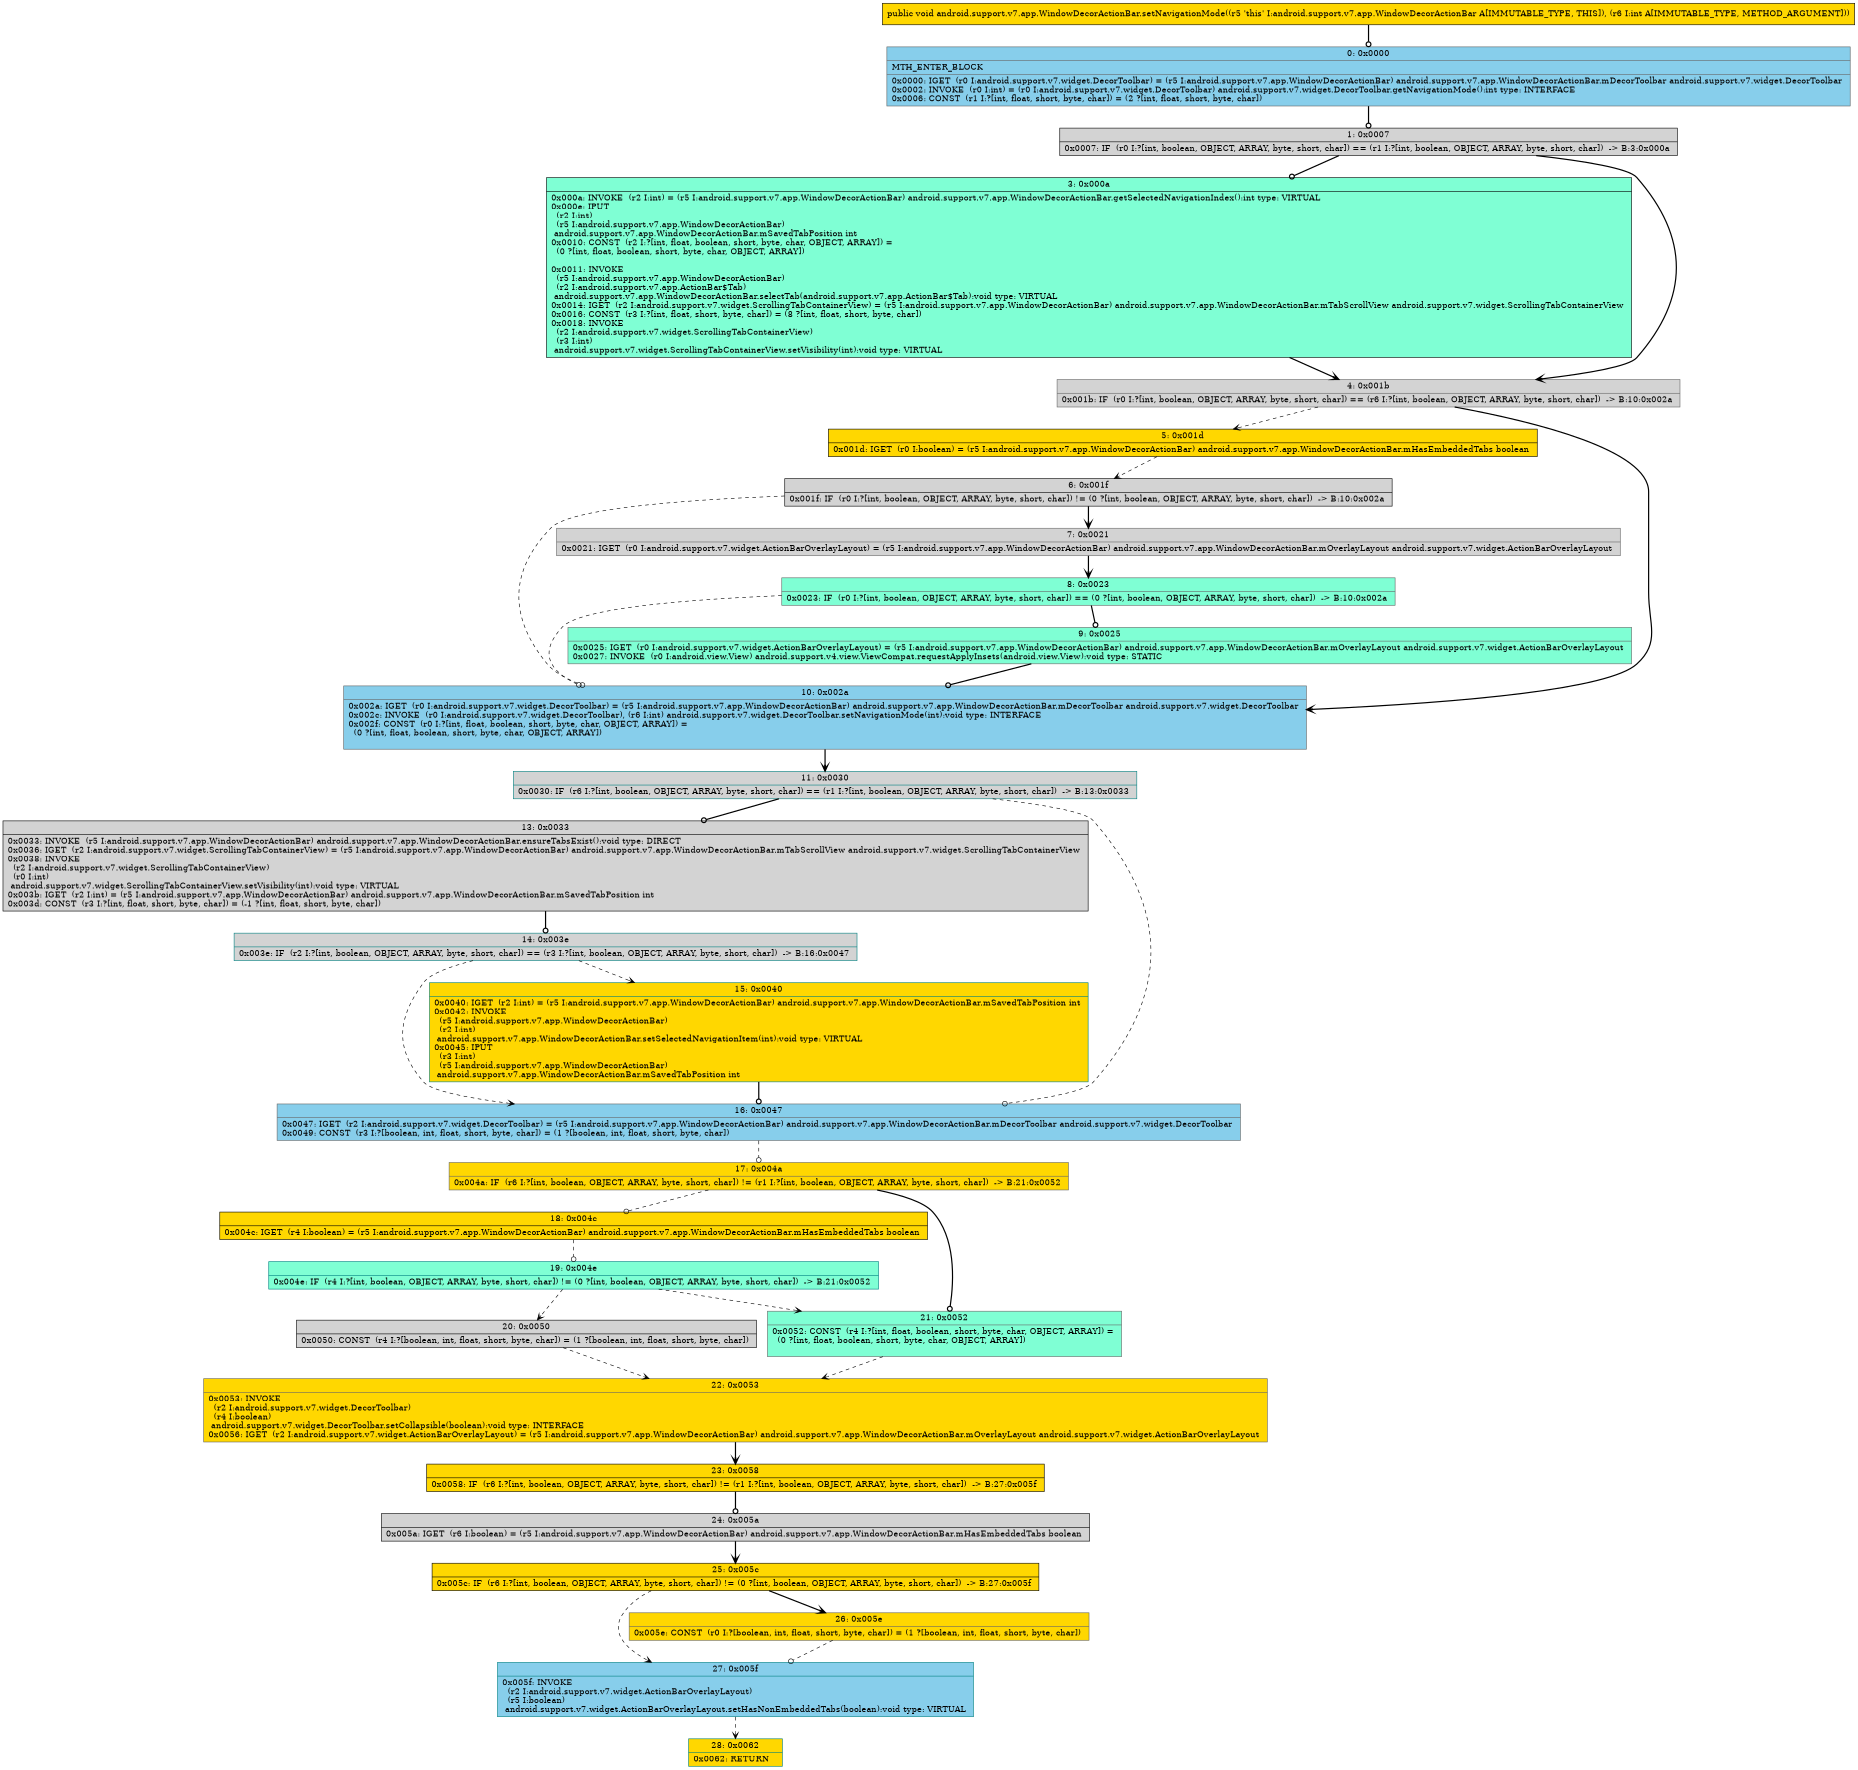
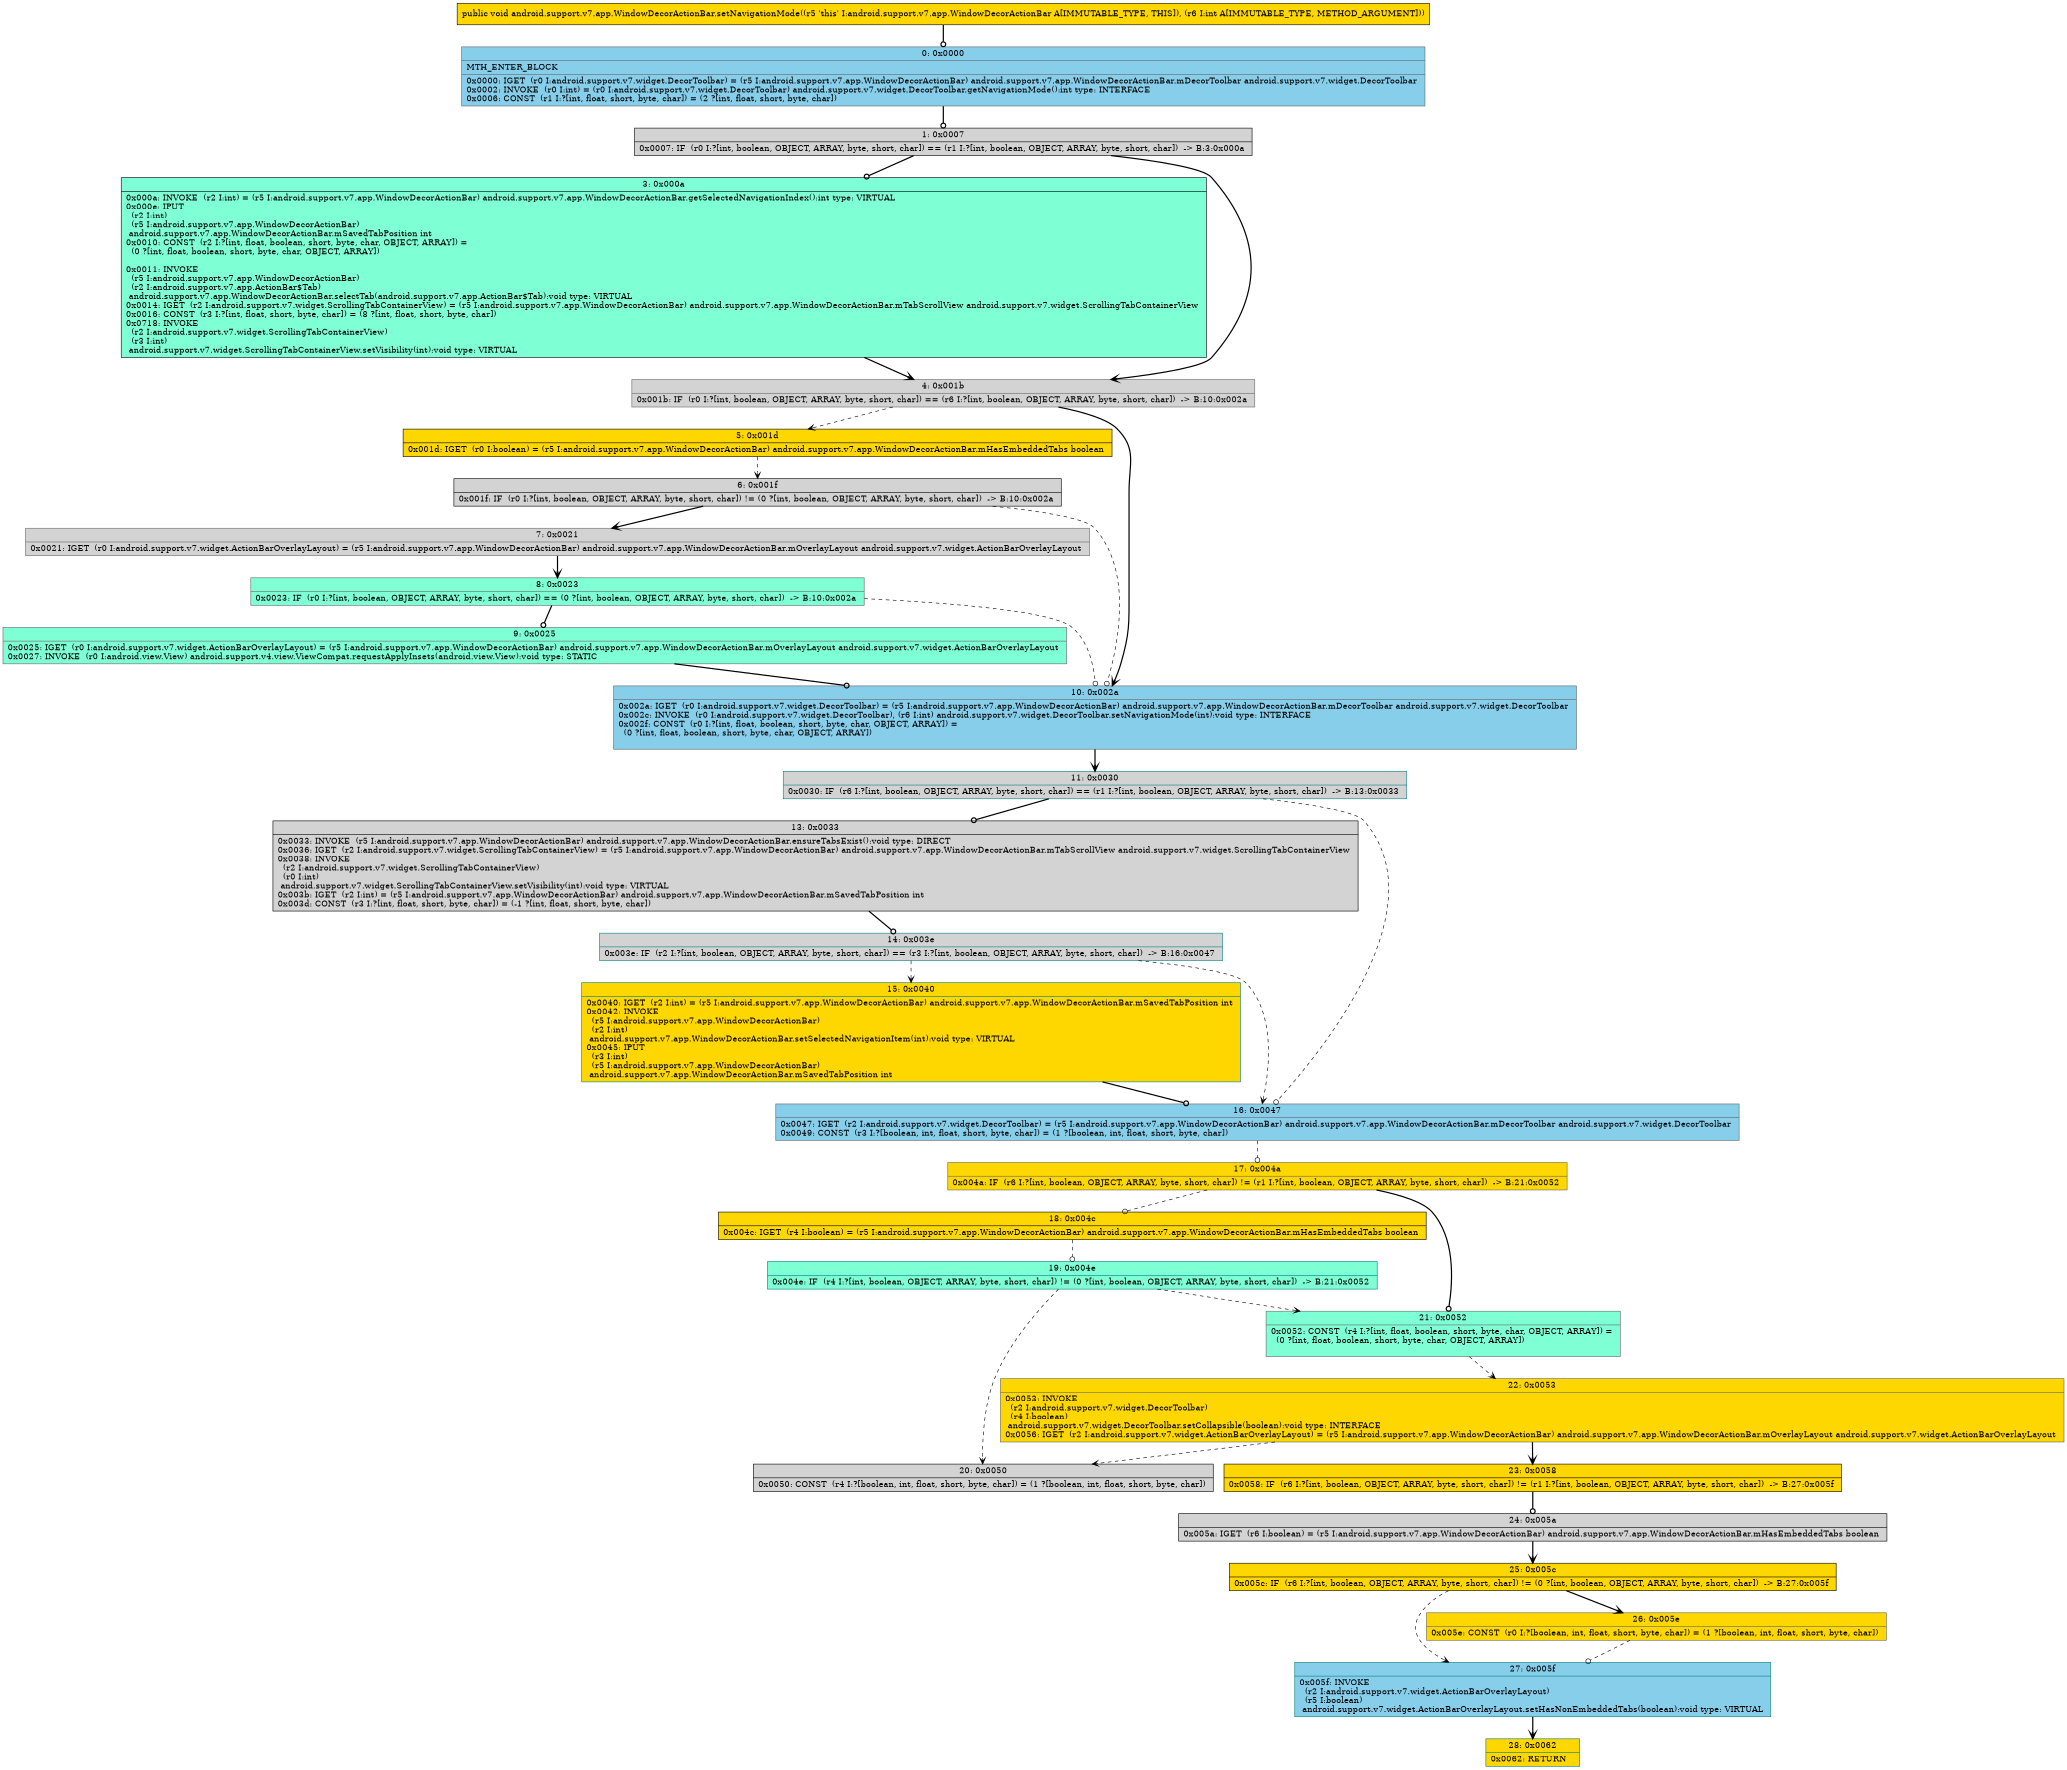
(590, 323) -> (165, 323)
(603, 1362) -> (1187, 1453)
(735, 1725) -> (1533, 1725)
